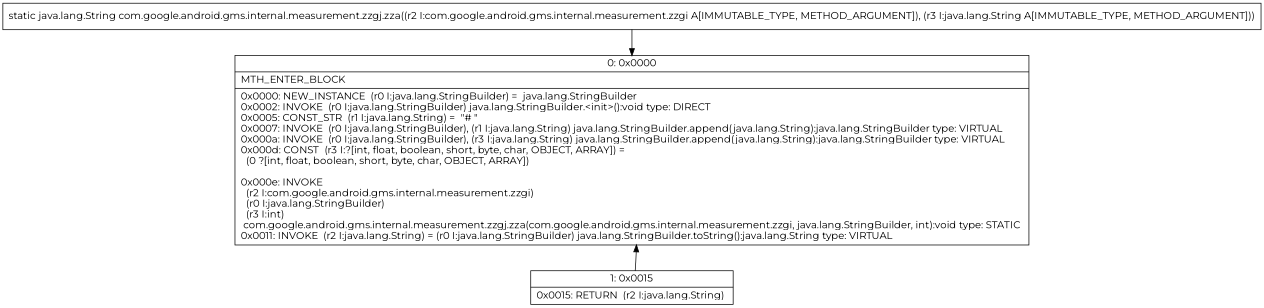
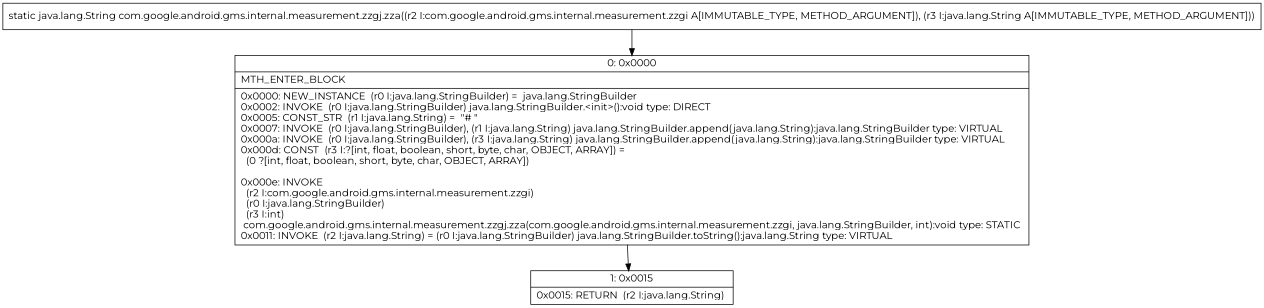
(636, 262) -> (628, 254)
